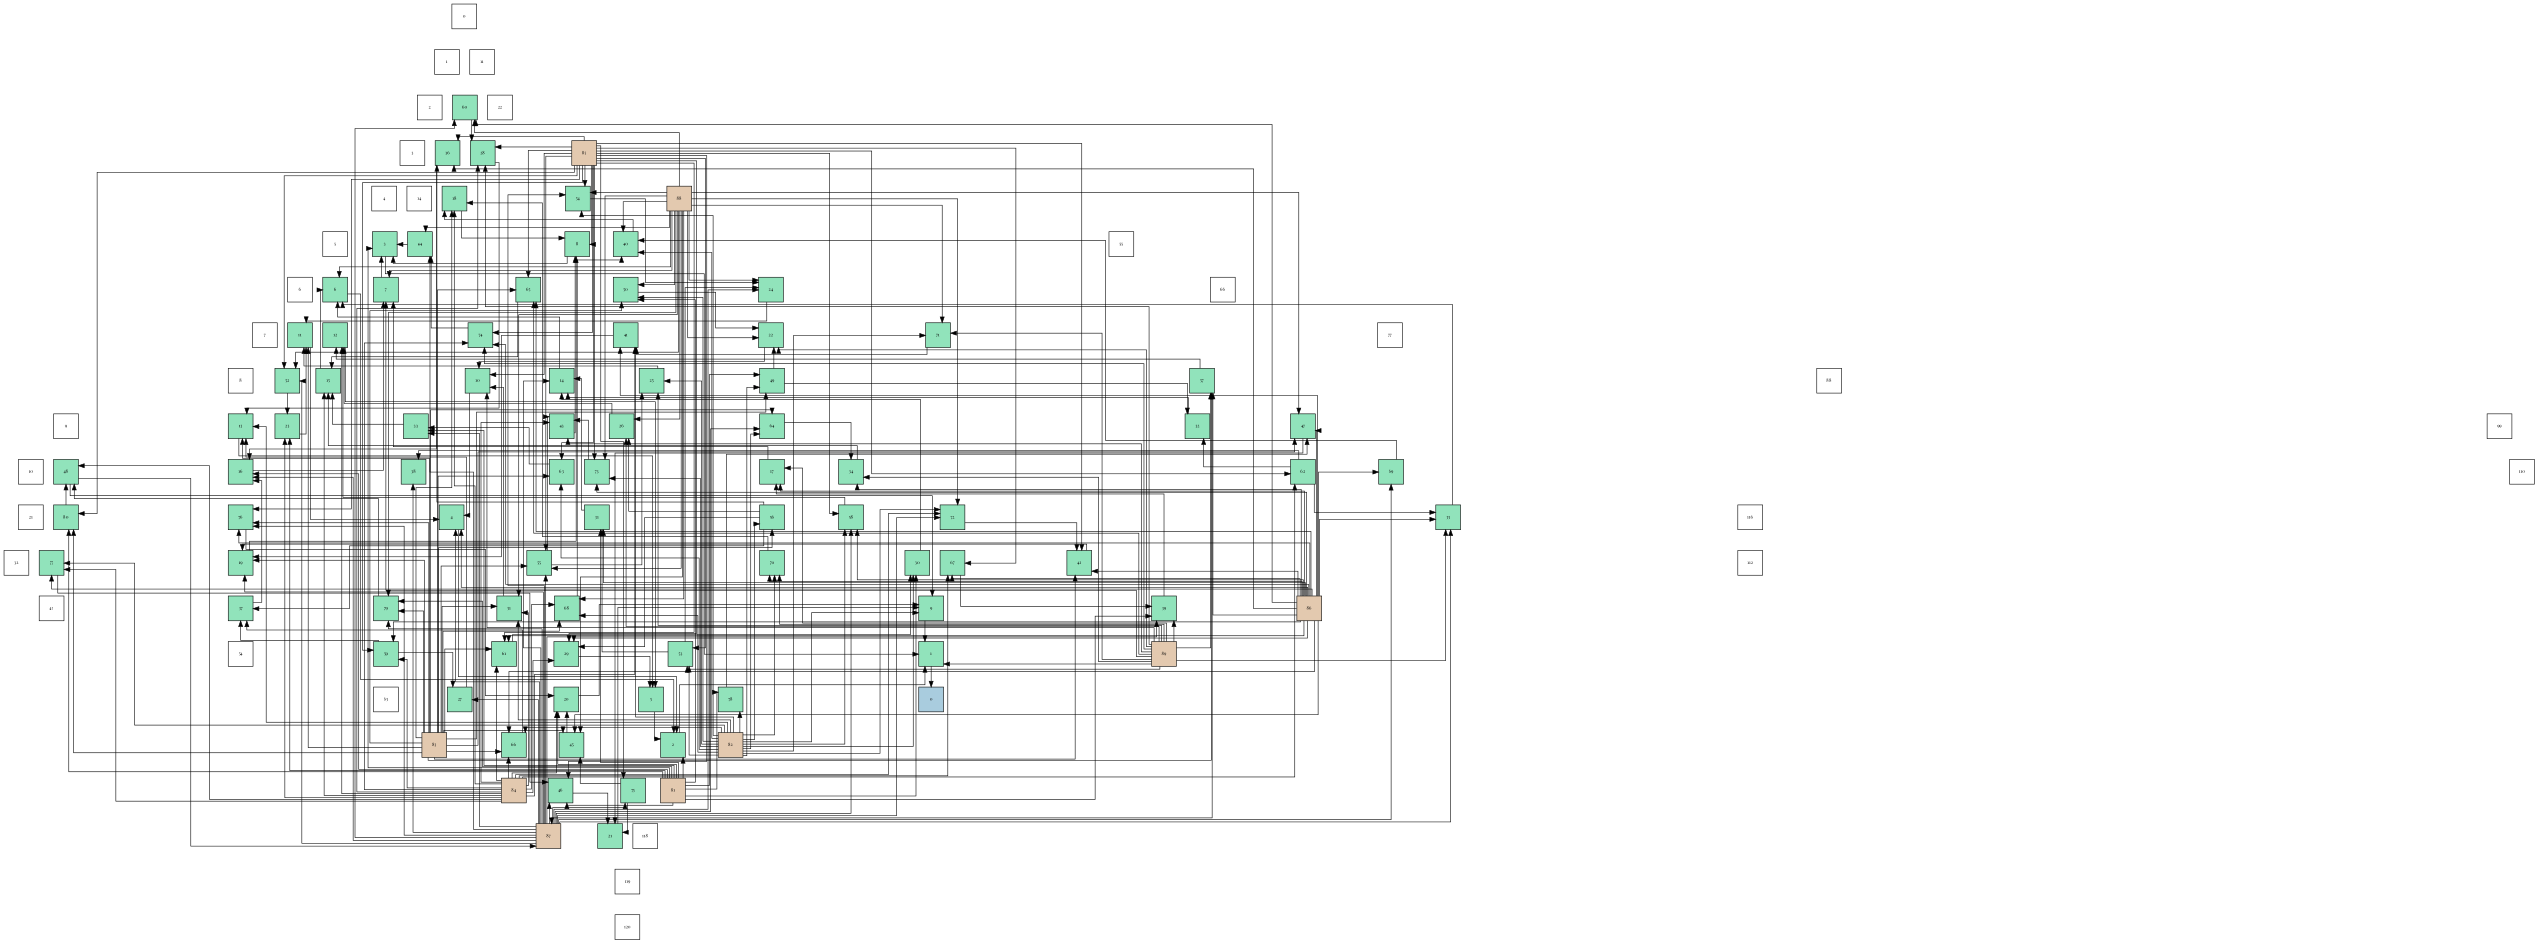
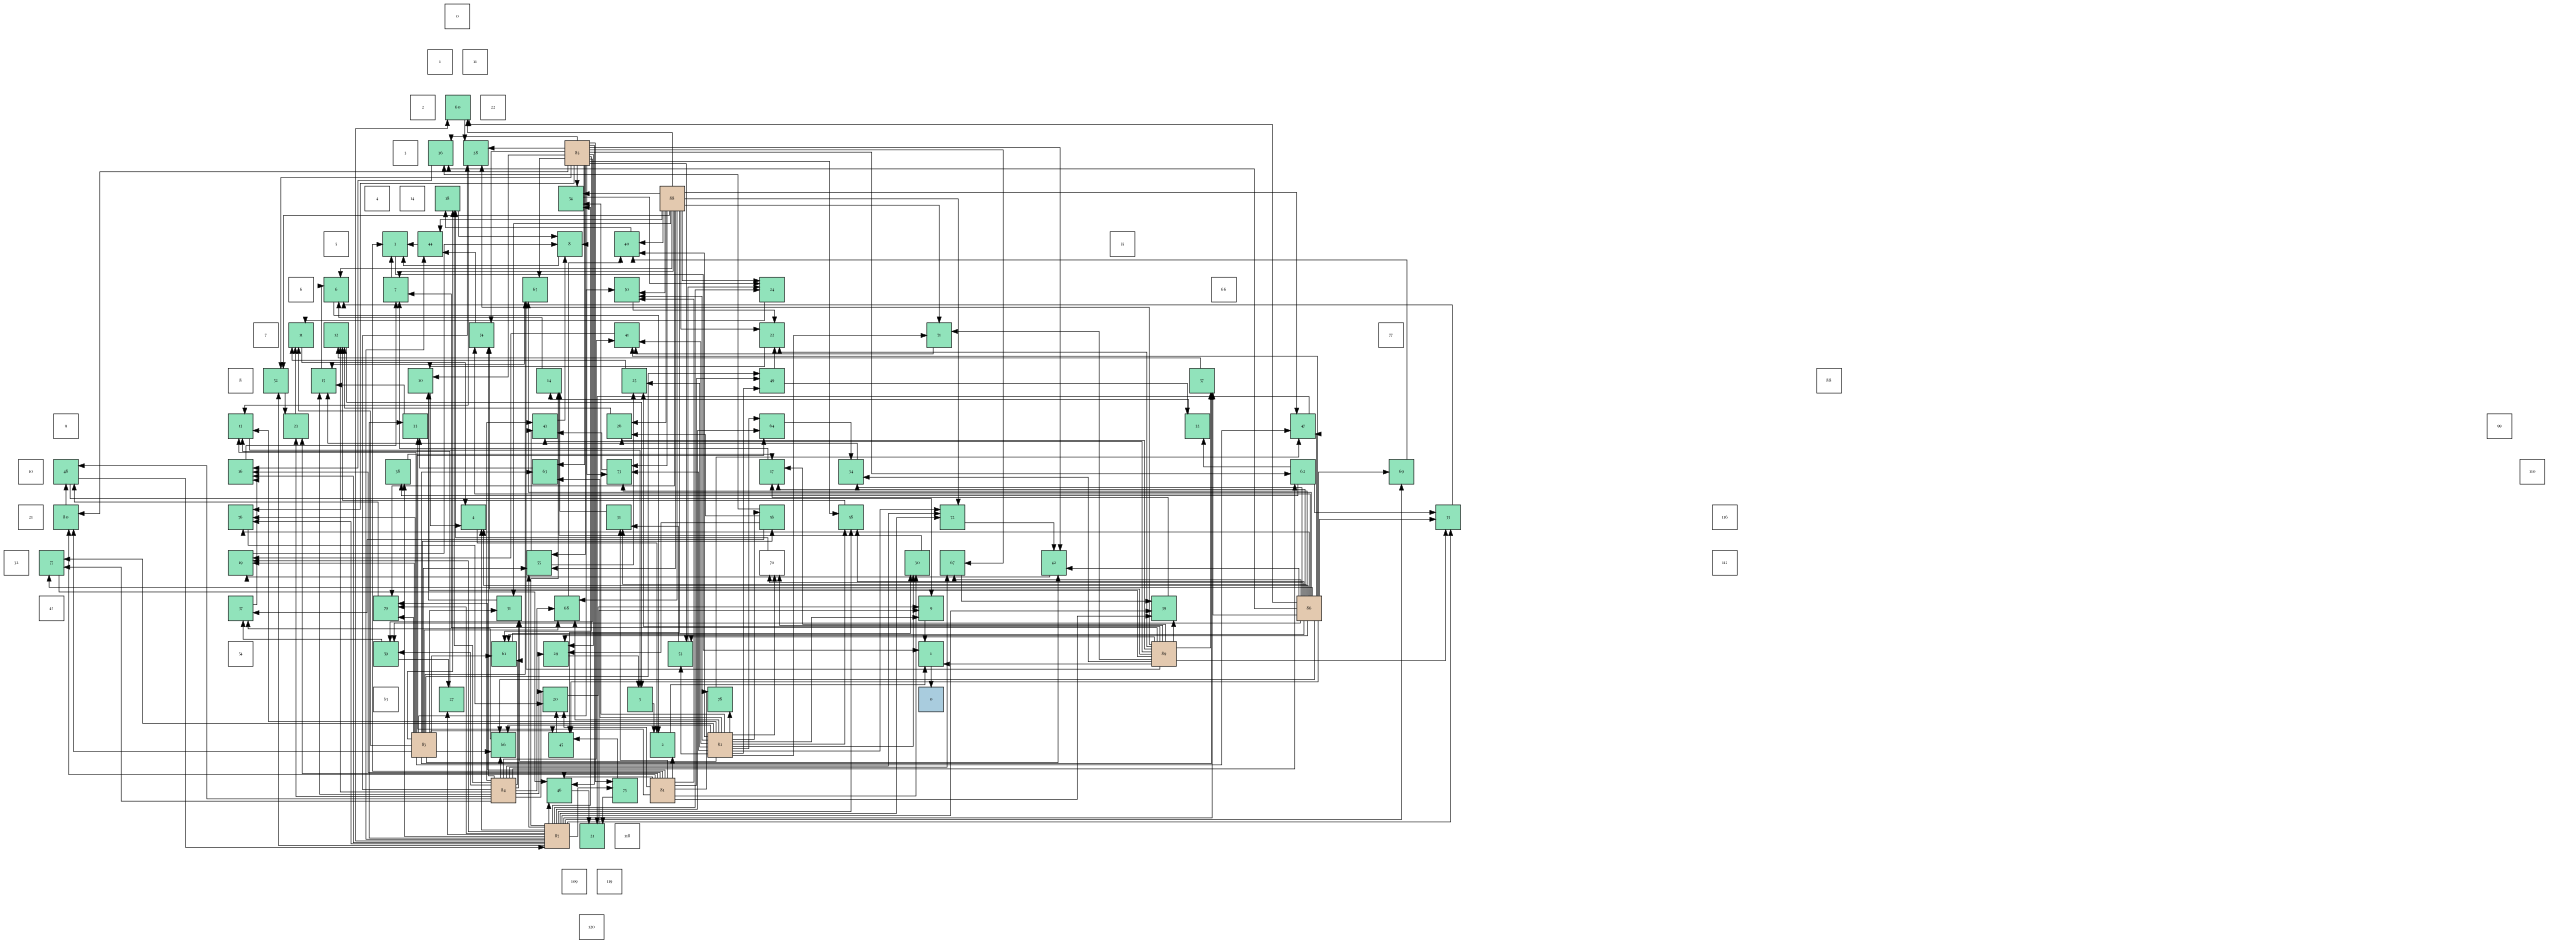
none -> (588, 454)
(772, 563) -> (772, 563)
(1212, 800) -> (1212, 801)
none -> (574, 882)
